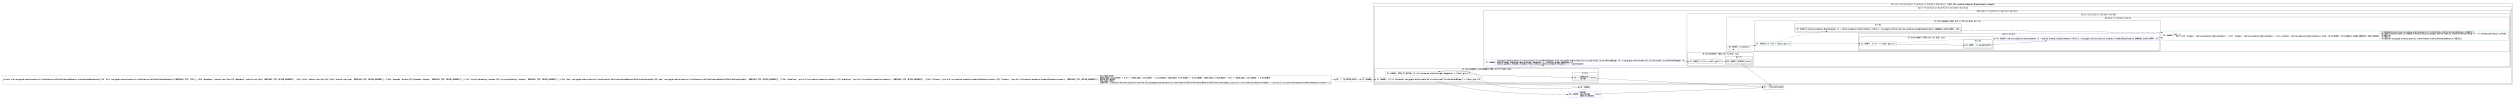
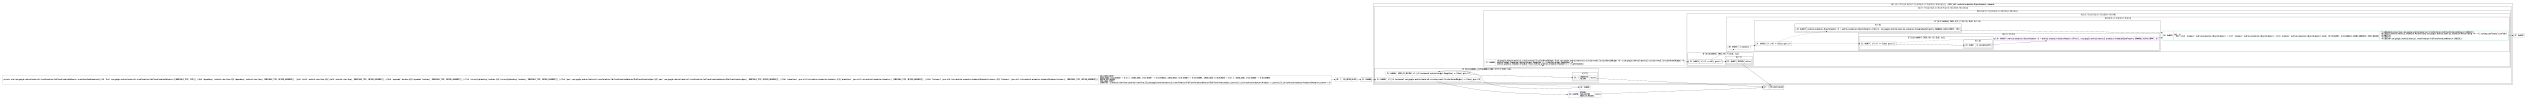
none -> (2519, 36)
